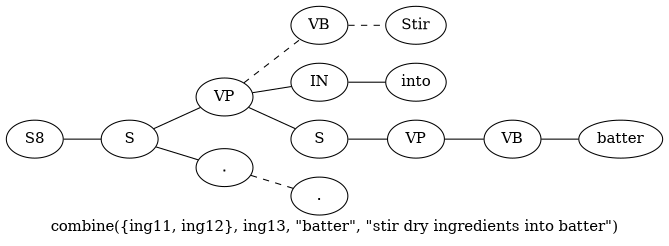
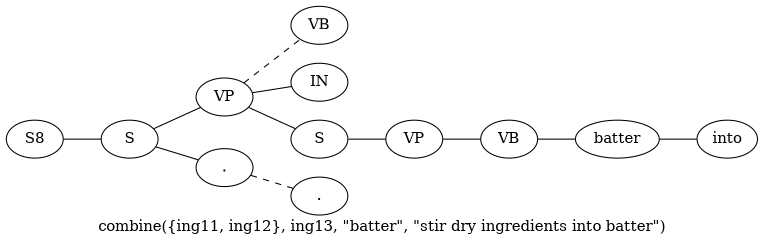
(416, 25) -> none
(367, 82) -> (678, 139)
